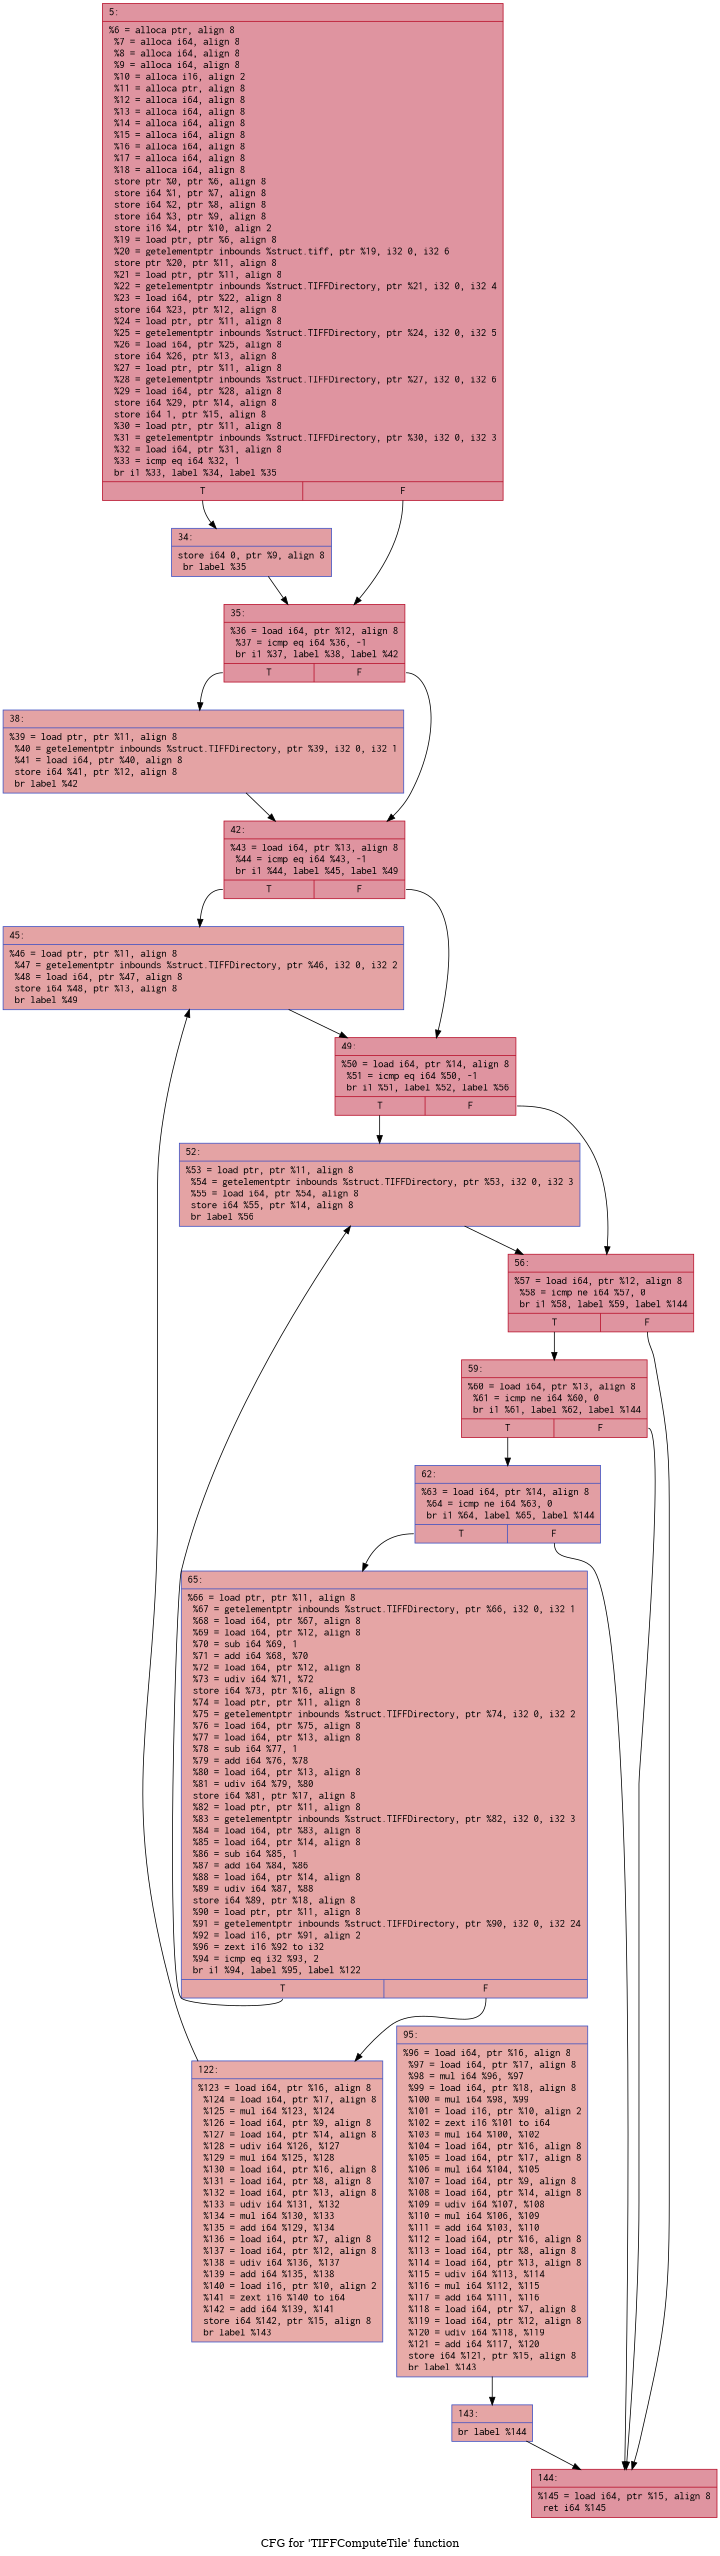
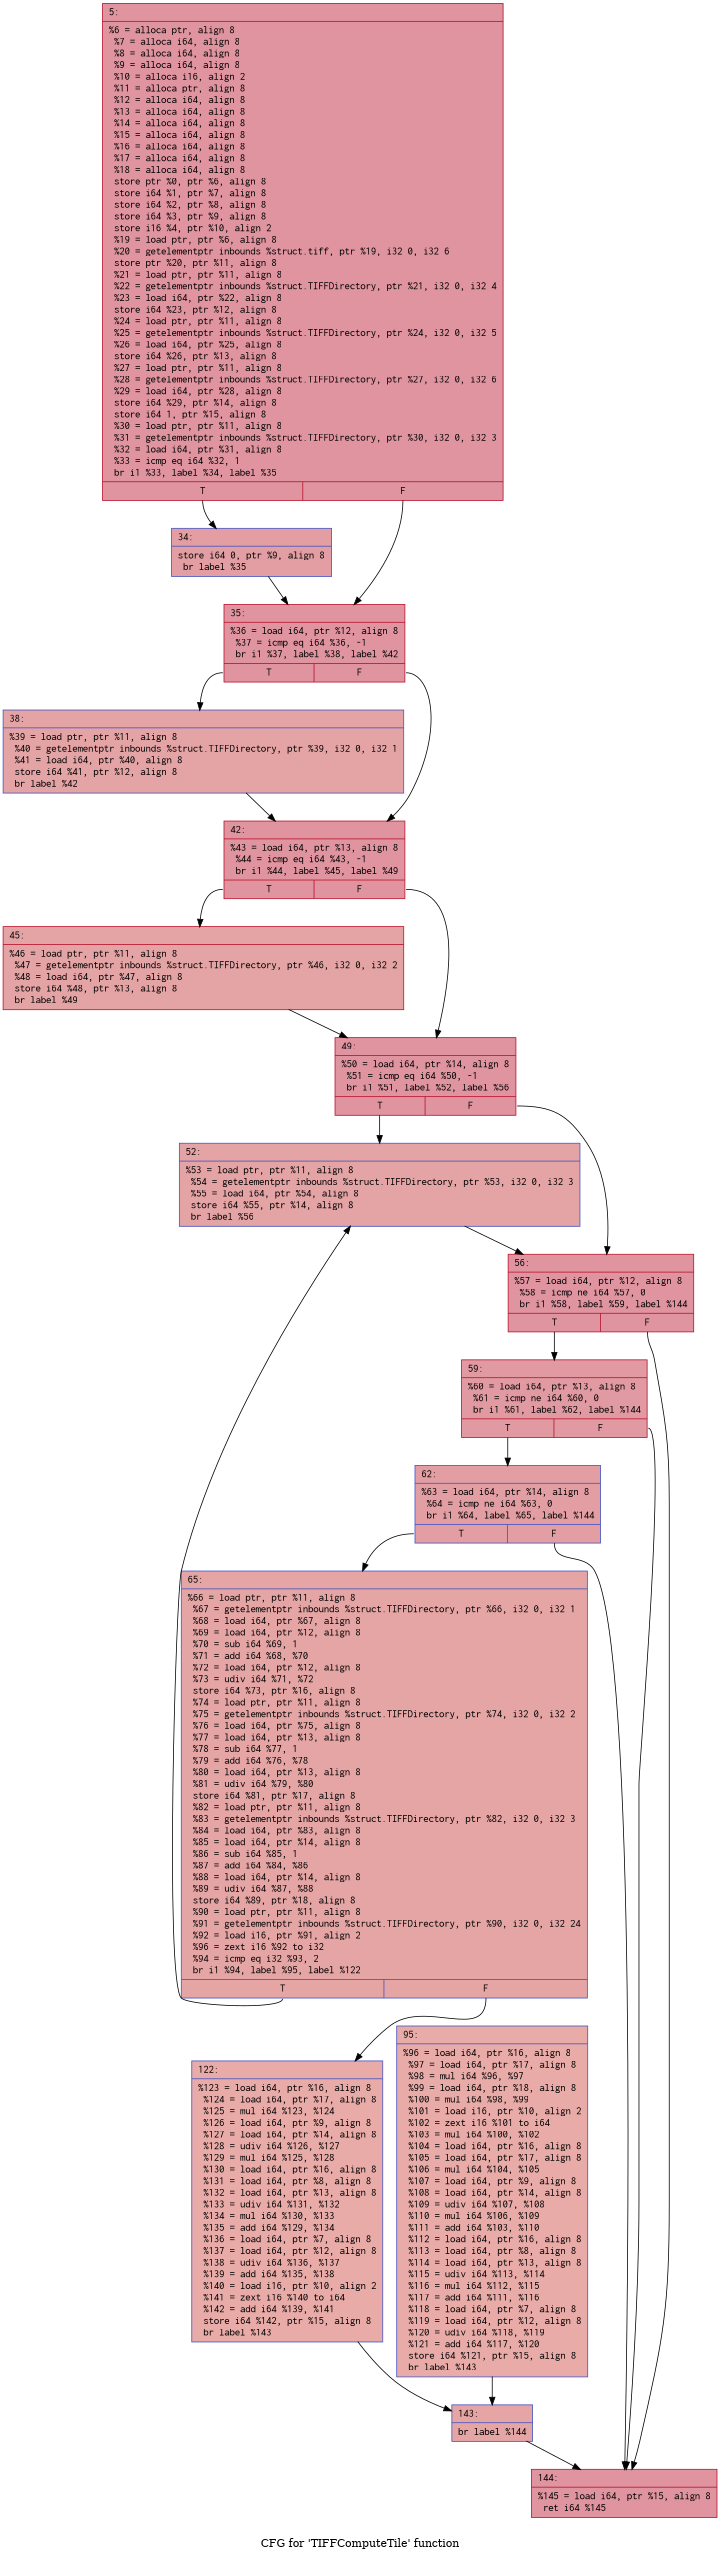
(203, 968) -> (203, 968)
(157, 1541) -> (396, 2382)
